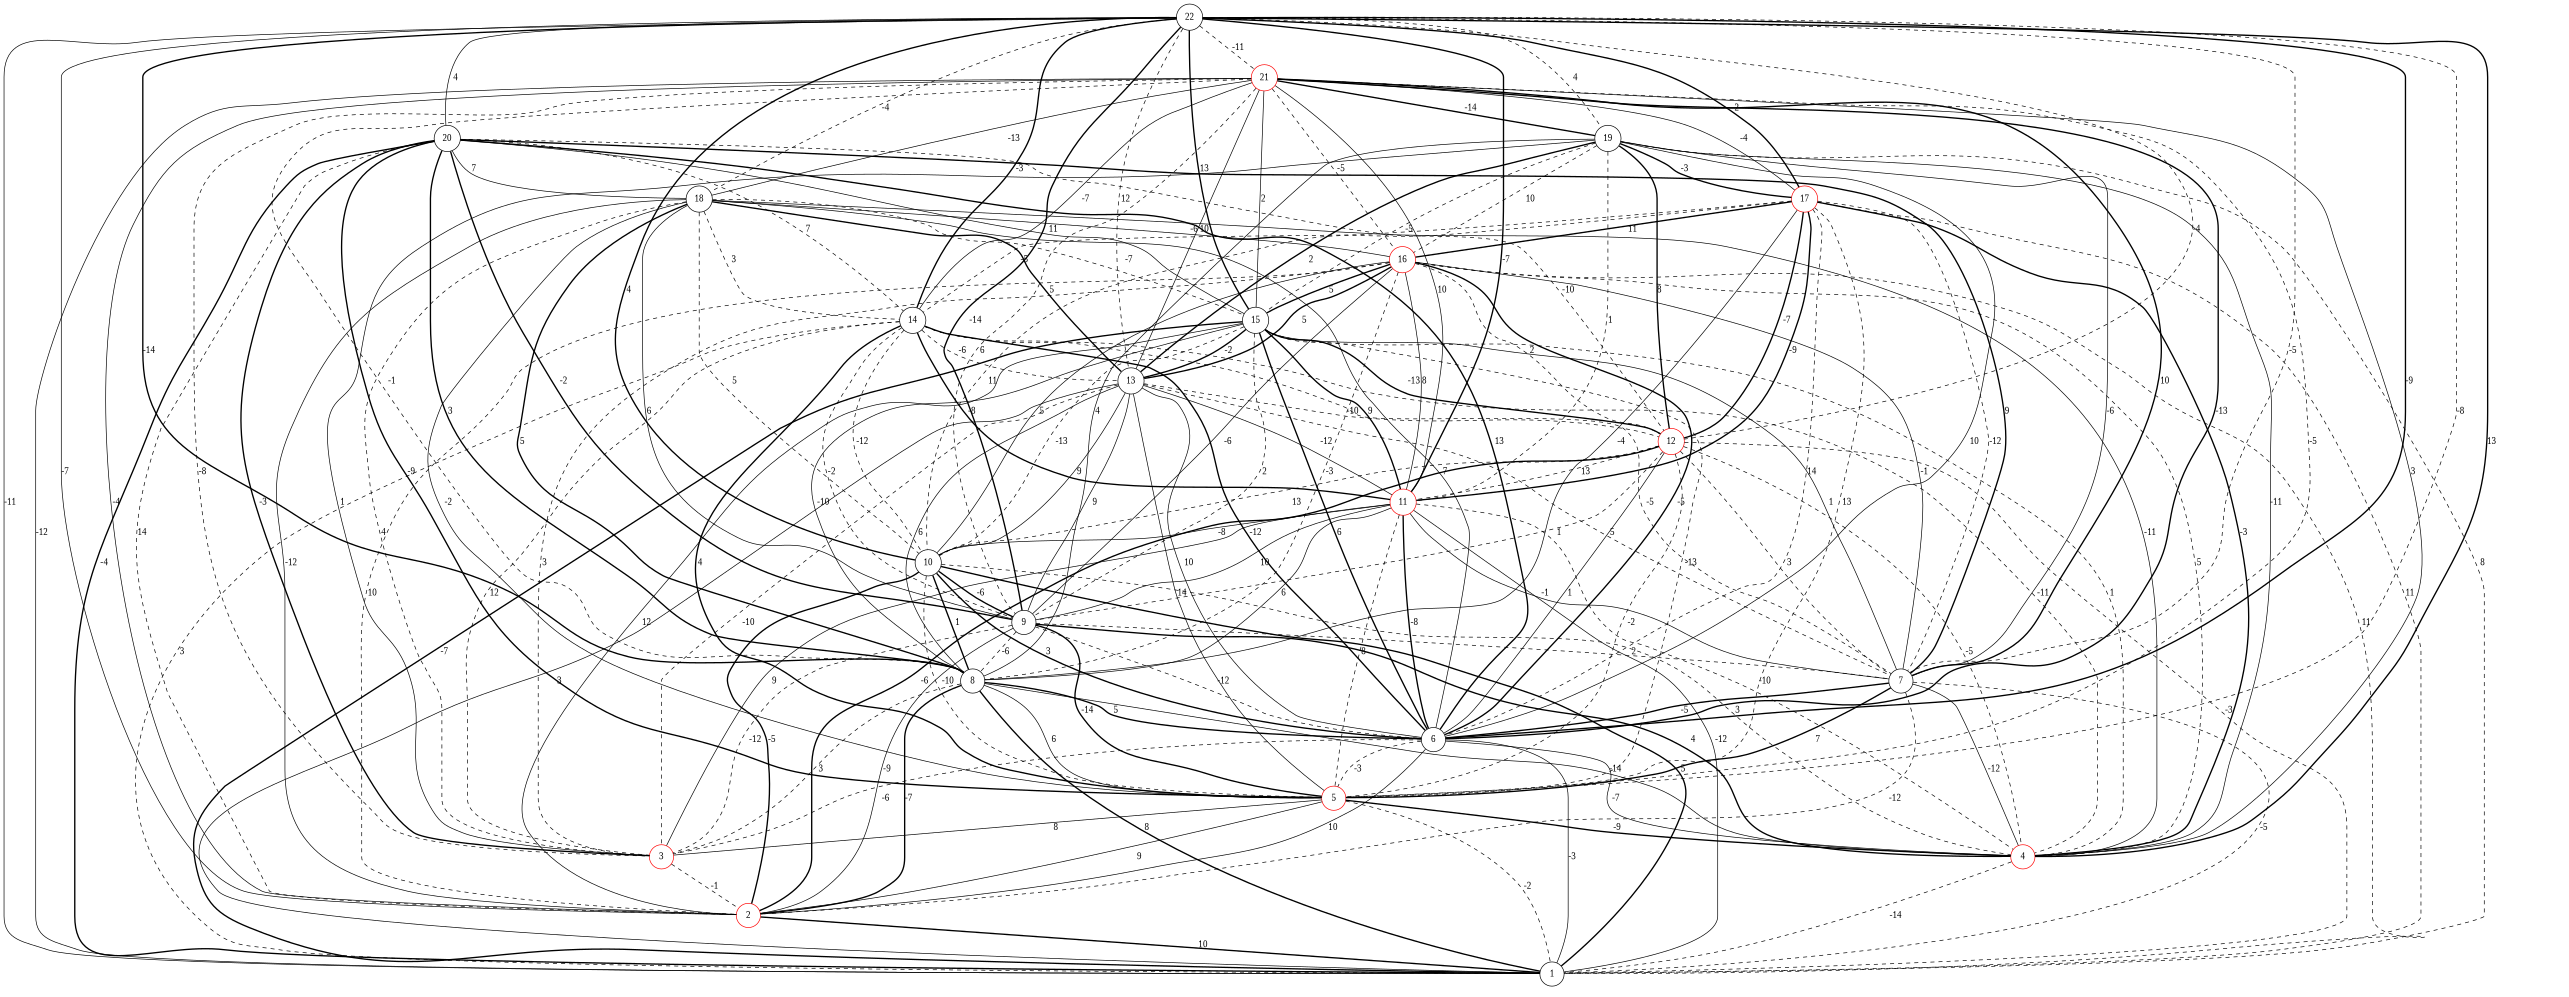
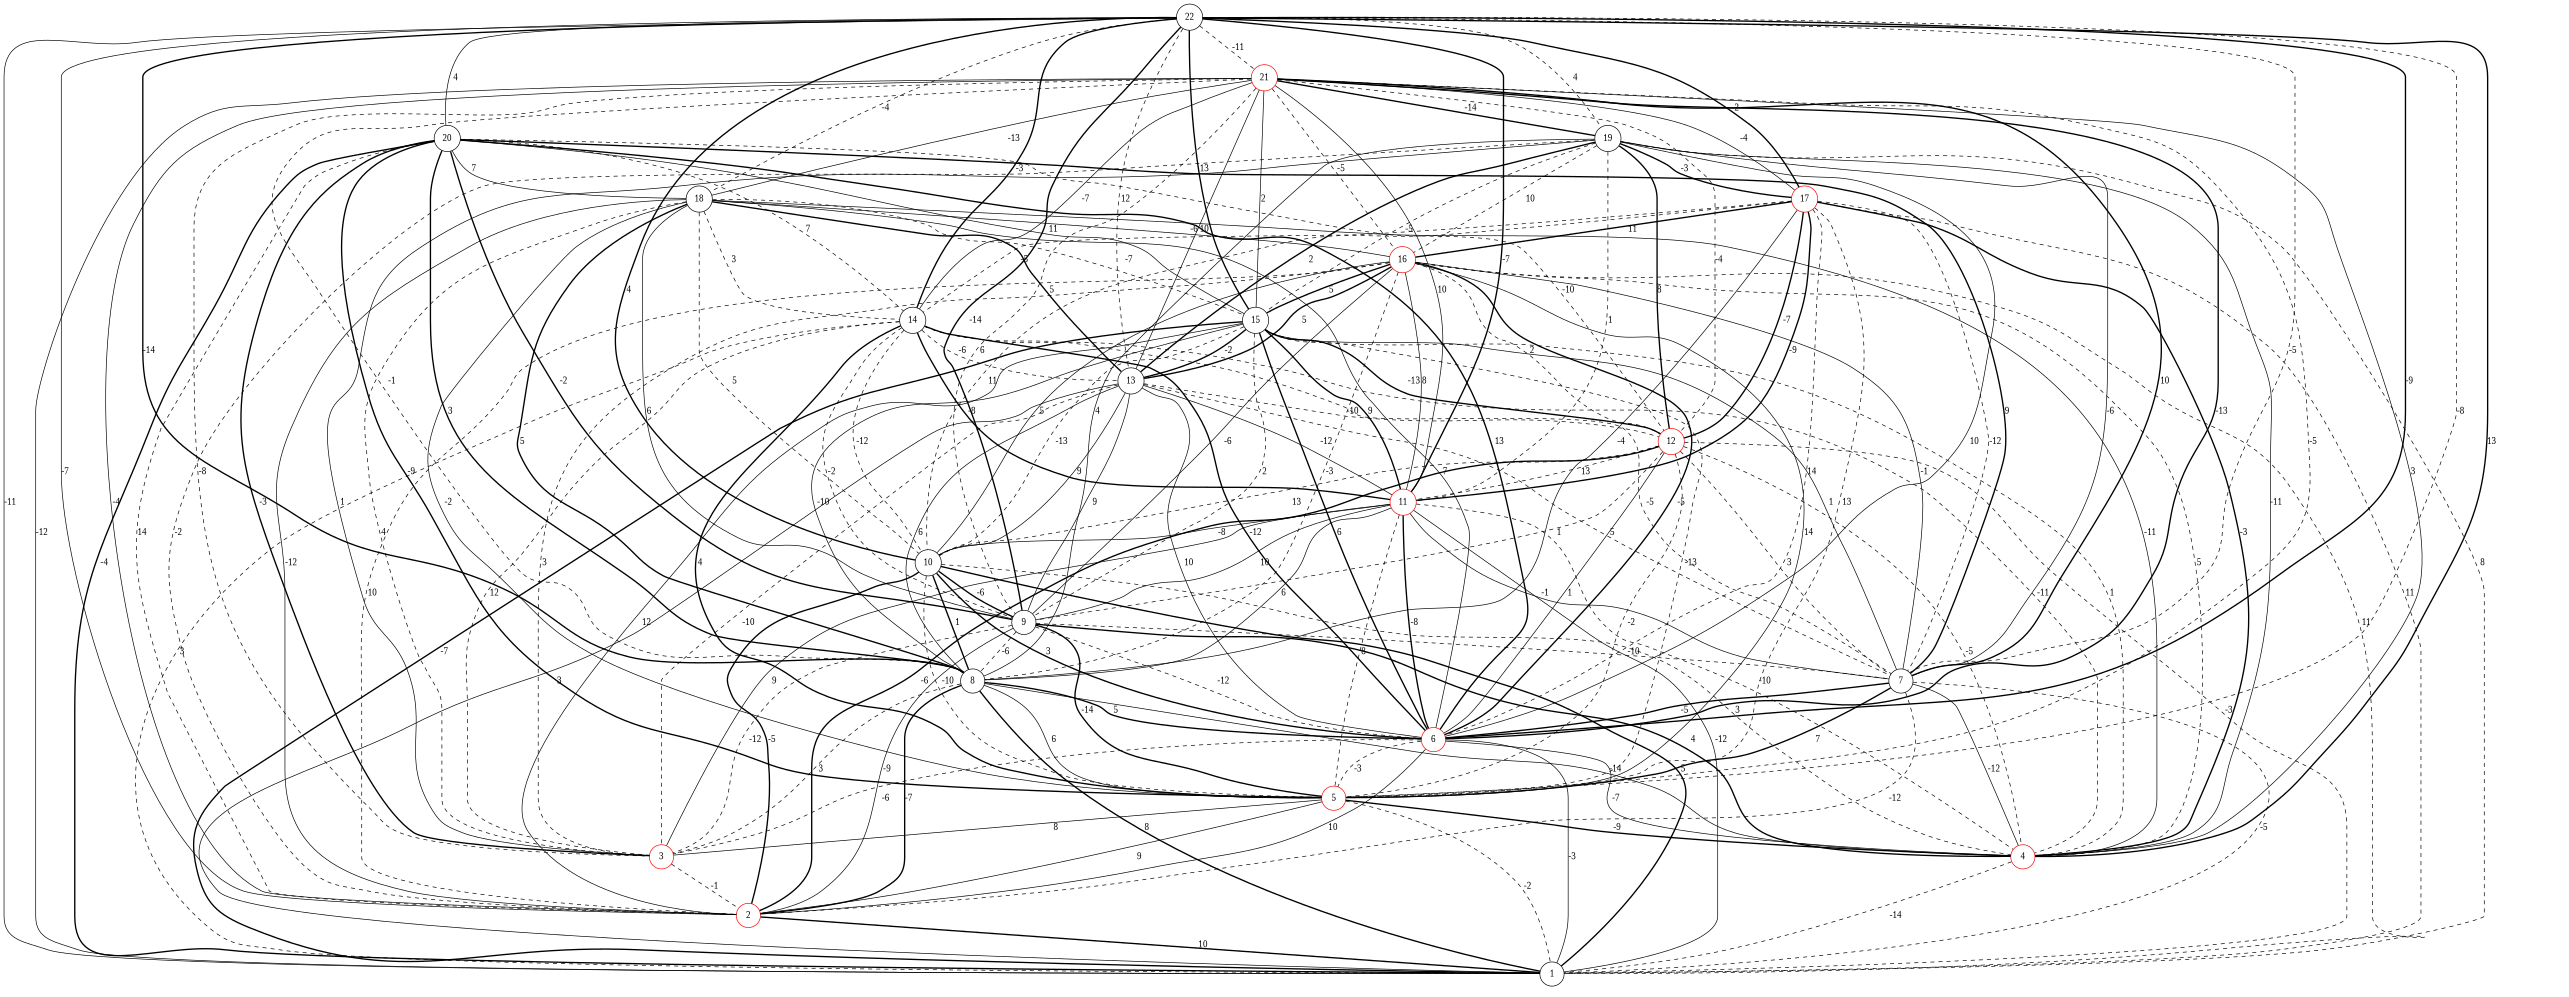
(2010, 103) -> (1633, 127)
none -> (408, 229)
(1180, 605) -> (1796, 566)
(1634, 652) -> (1634, 652)
(1433, 740) -> (1433, 740)
